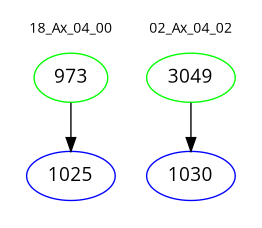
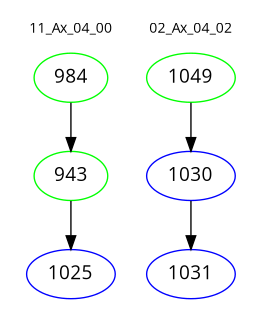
(71, 29) -> (71, 29)
(71, 78) -> (71, 176)
none -> (71, 78)
(191, 78) -> (191, 78)
none -> (191, 274)
